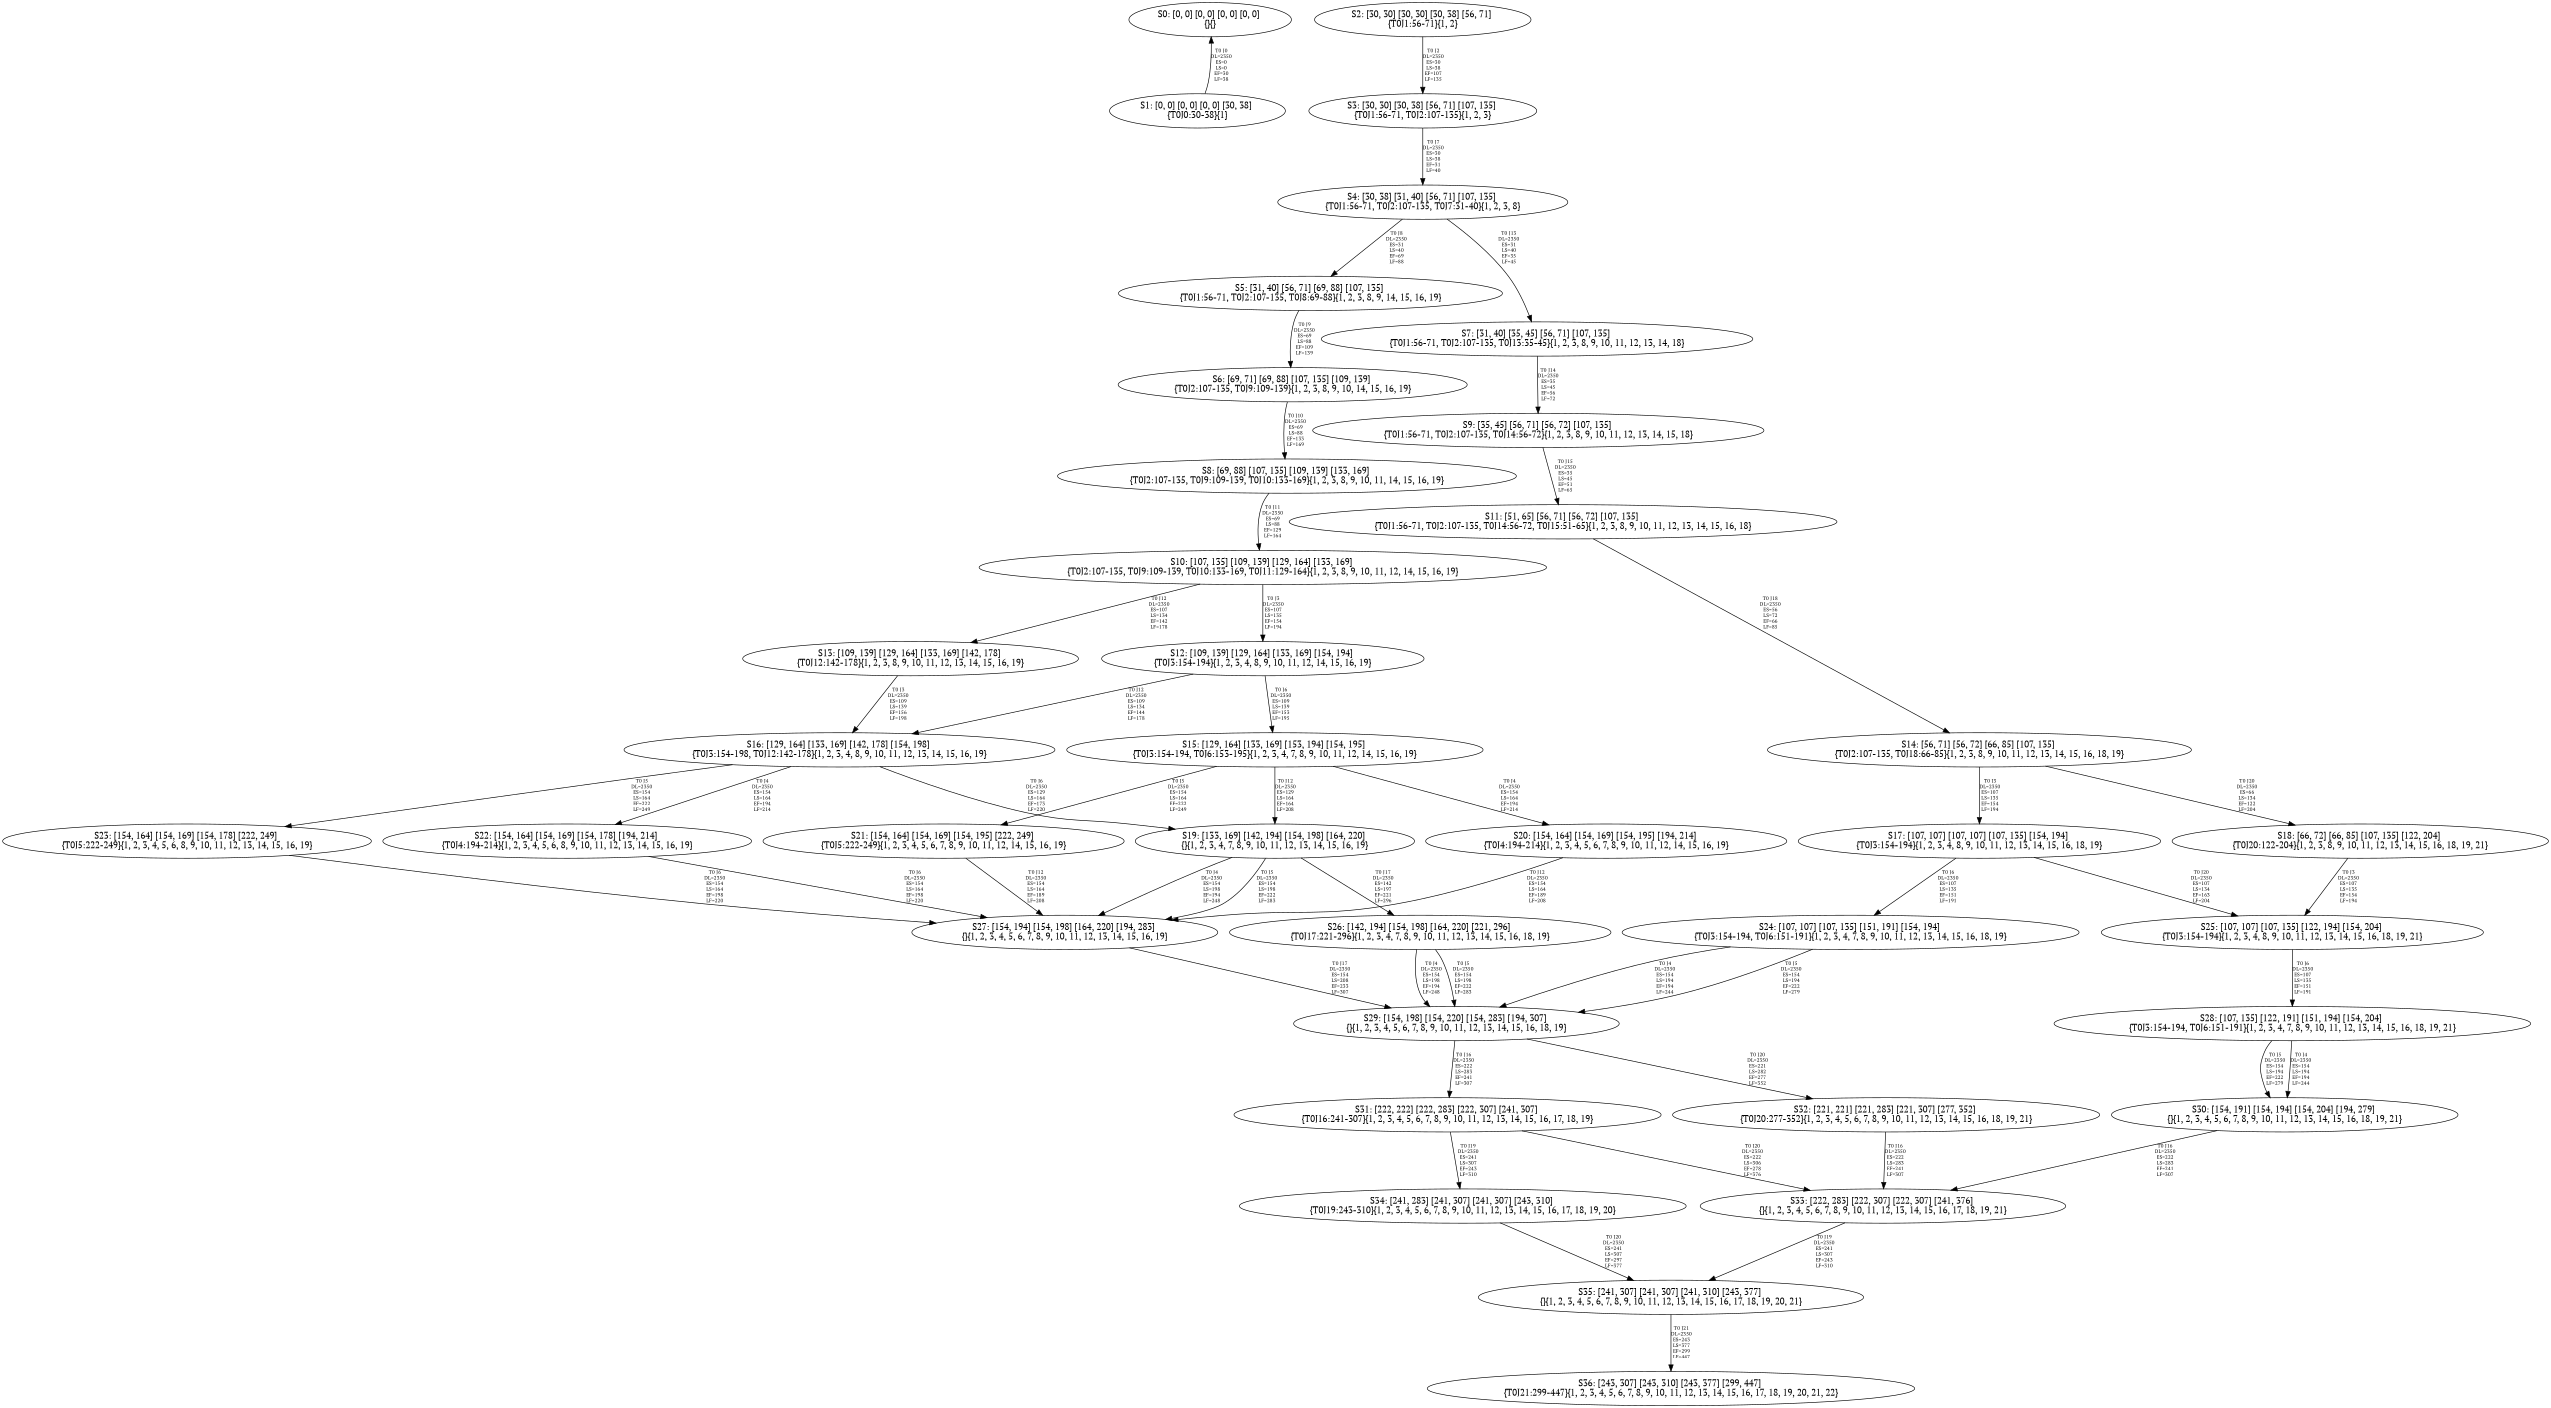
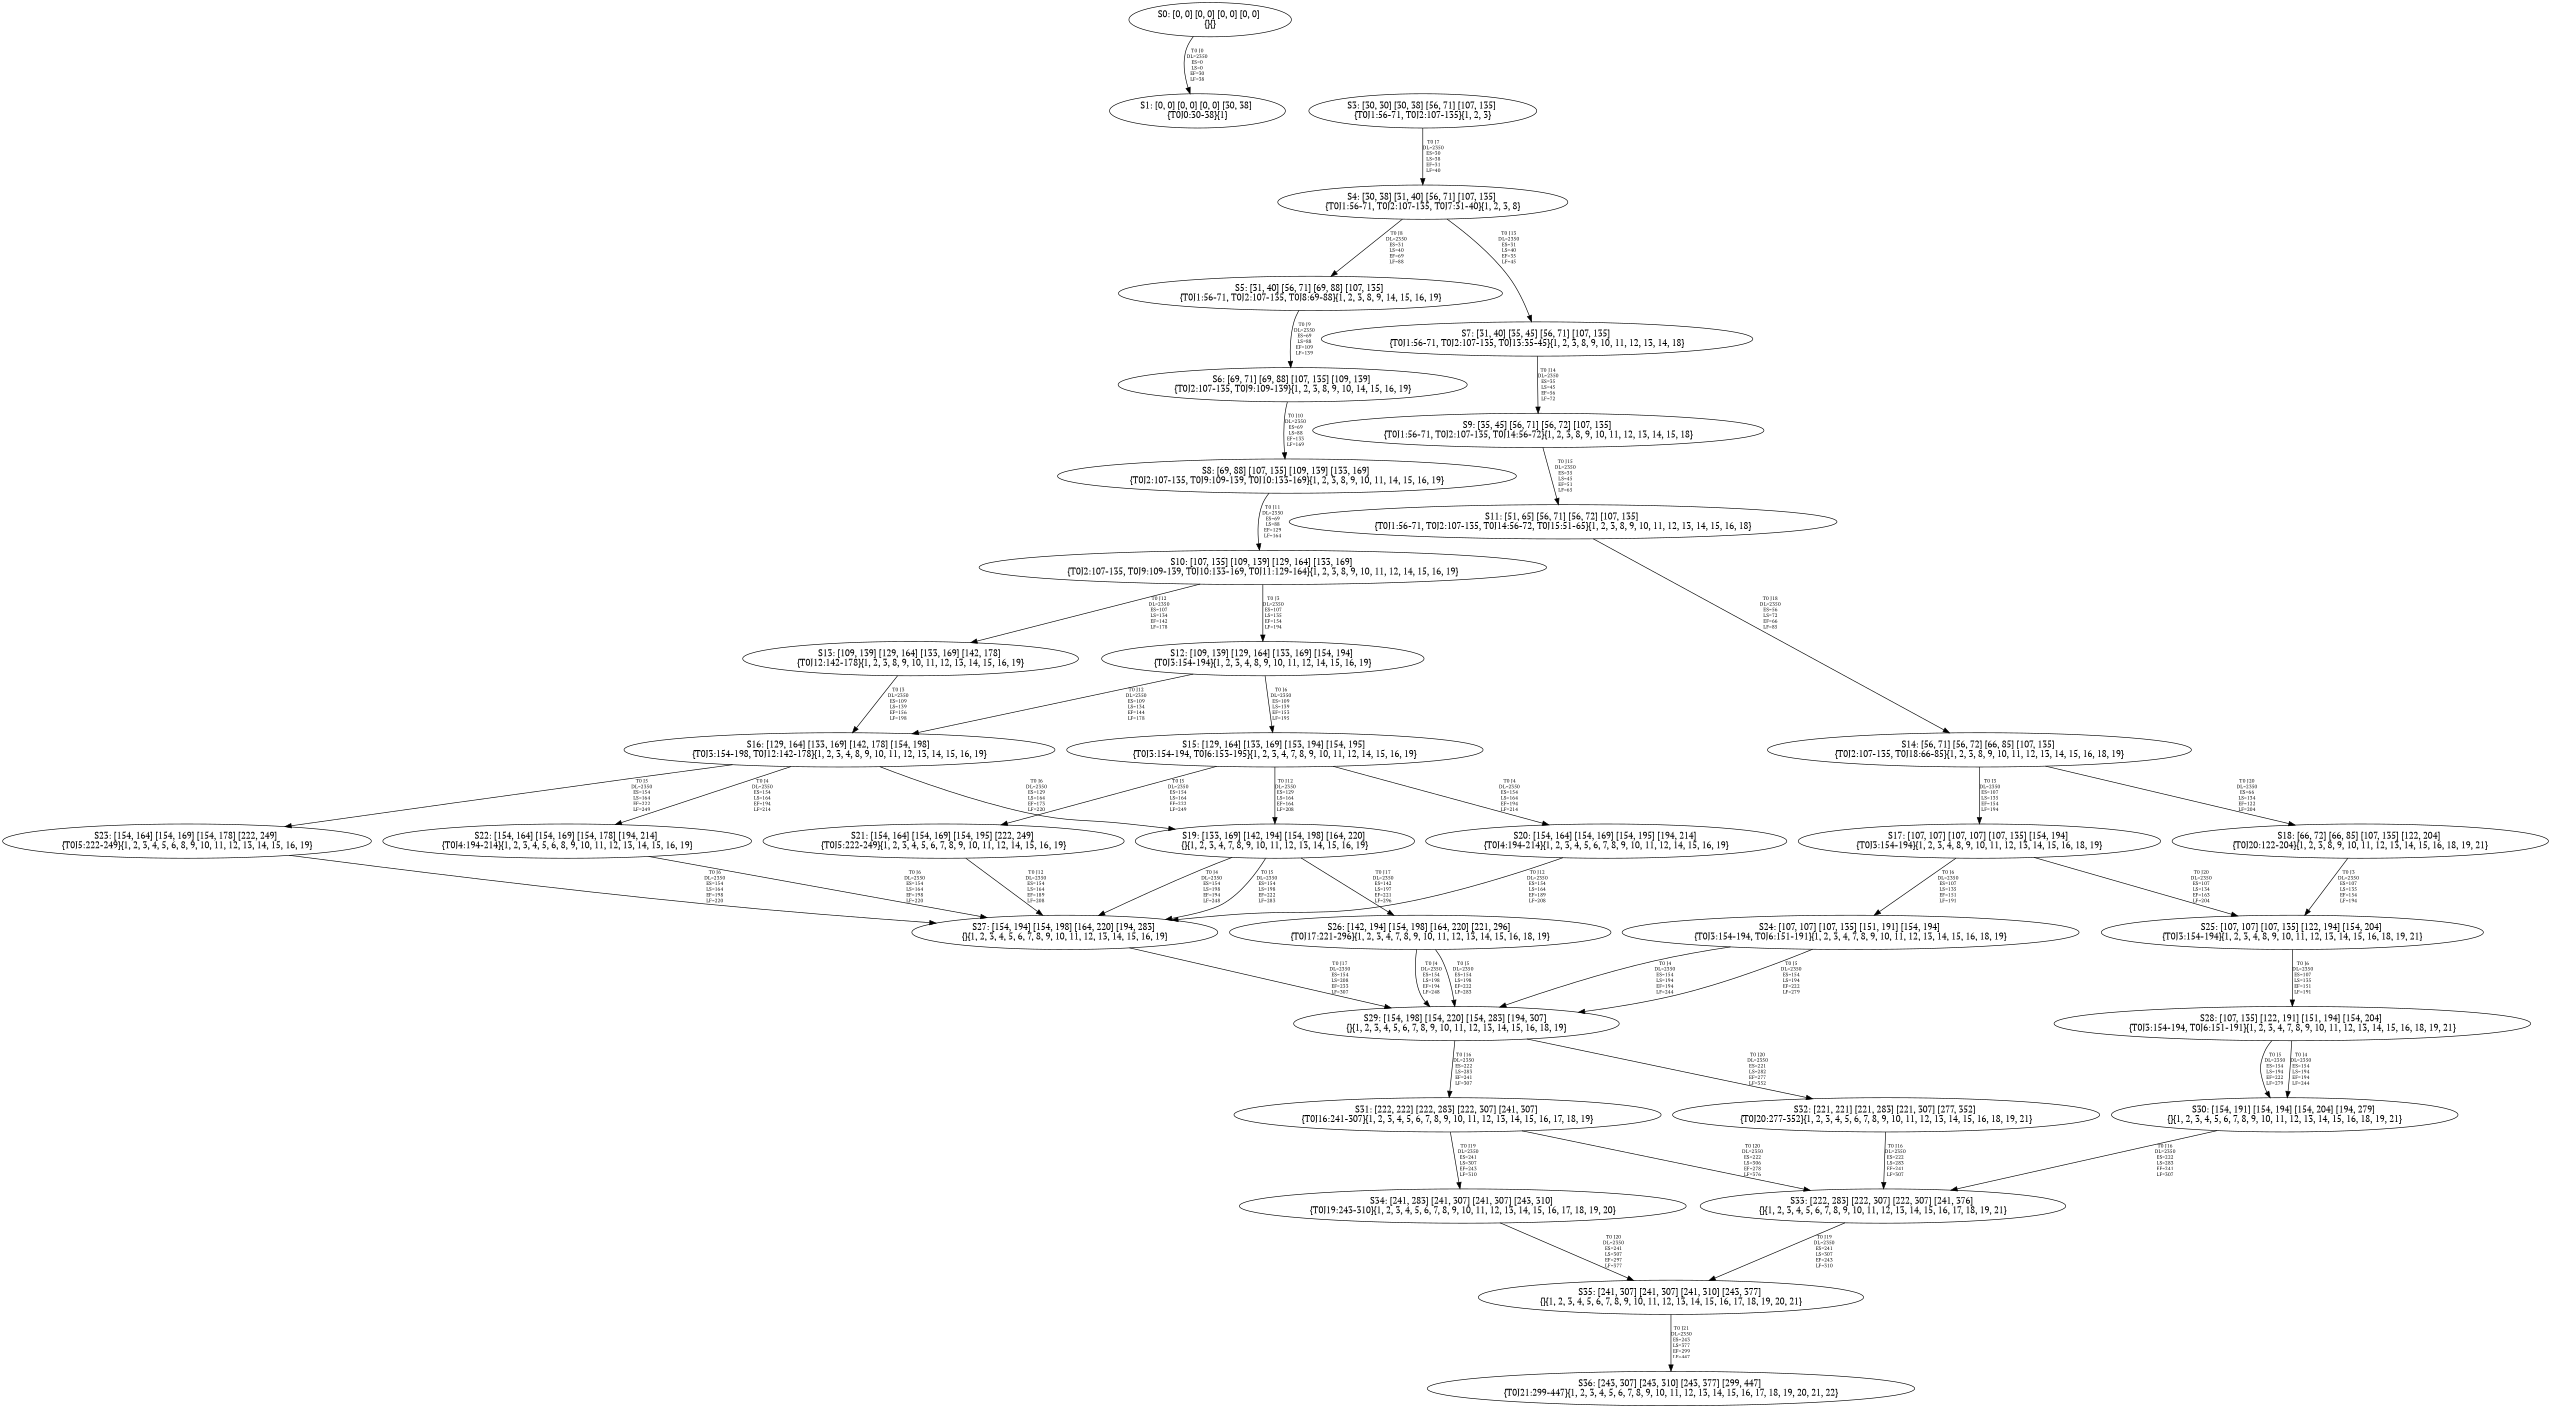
(1423, 20) -> none
(1210, 69) -> (1184, 61)
